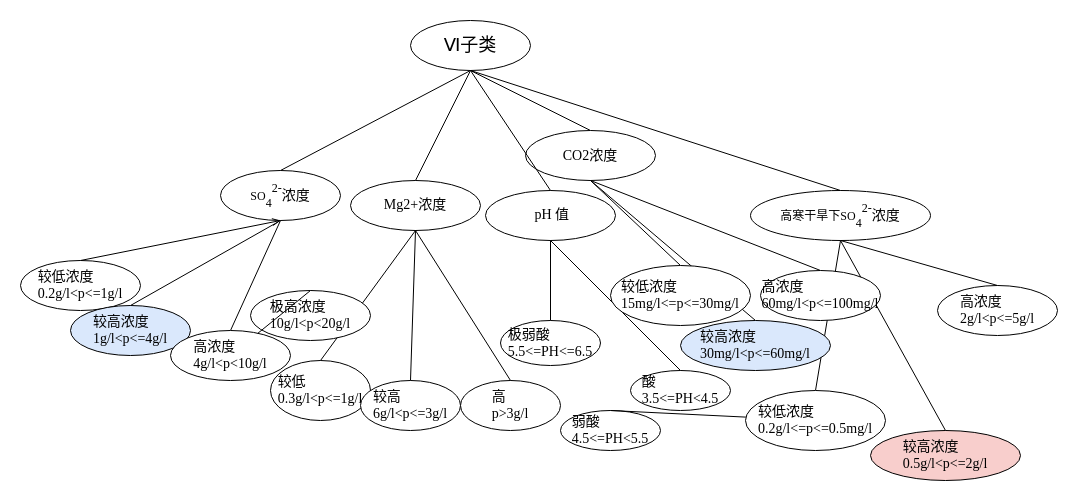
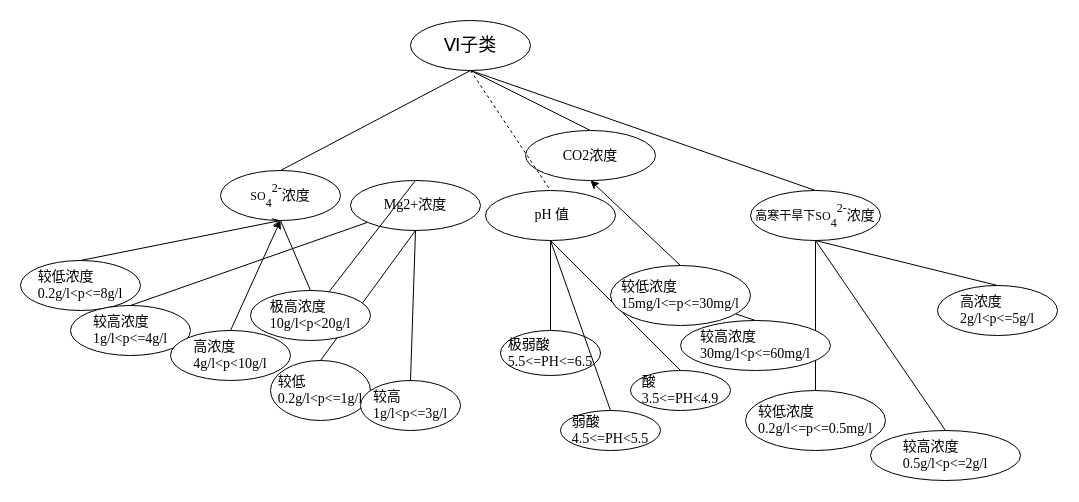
(442, 127) -> (372, 236)
(511, 131) -> (511, 131)
(624, 212) -> (605, 195)
(841, 216) -> (816, 216)
(278, 226) -> (277, 228)
(709, 227) -> none
(655, 236) -> (746, 317)
(204, 264) -> (249, 264)
(81, 286) -> (81, 286)
(821, 296) -> none
(464, 307) -> none
(285, 312) -> (296, 256)
(131, 331) -> (131, 331)
(551, 343) -> (551, 353)
(756, 346) -> (756, 346)
(321, 391) -> (321, 391)
(681, 391) -> (681, 391)
(411, 406) -> (411, 406)
(511, 406) -> none
(686, 414) -> (582, 328)
(946, 456) -> (946, 456)
